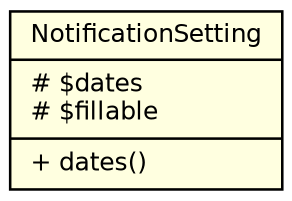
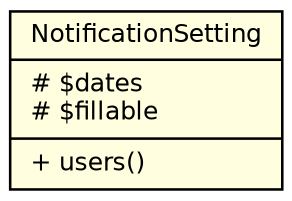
(89, 163) -> (89, 163)
